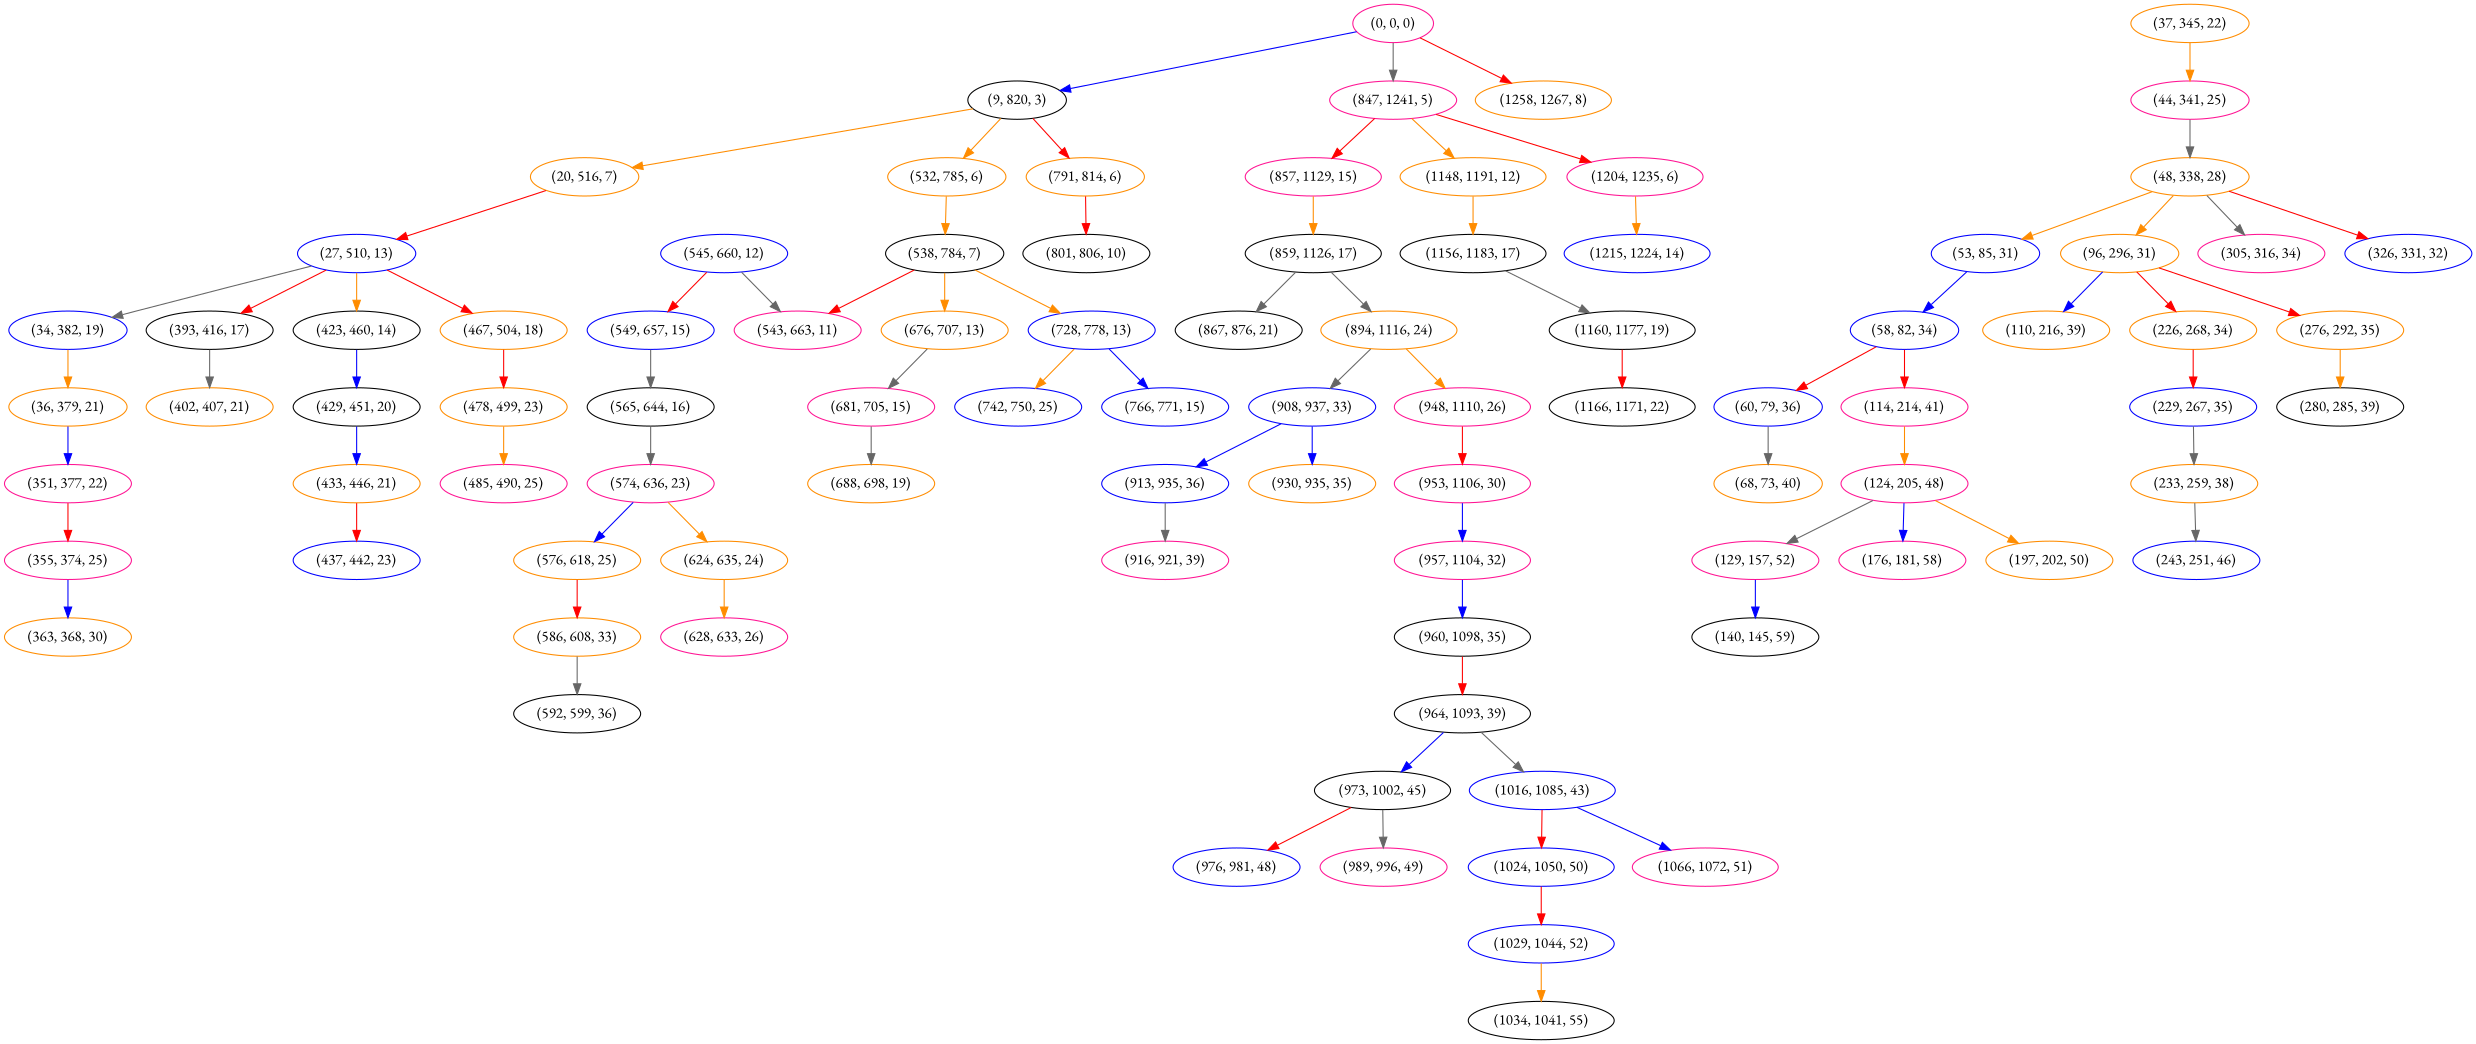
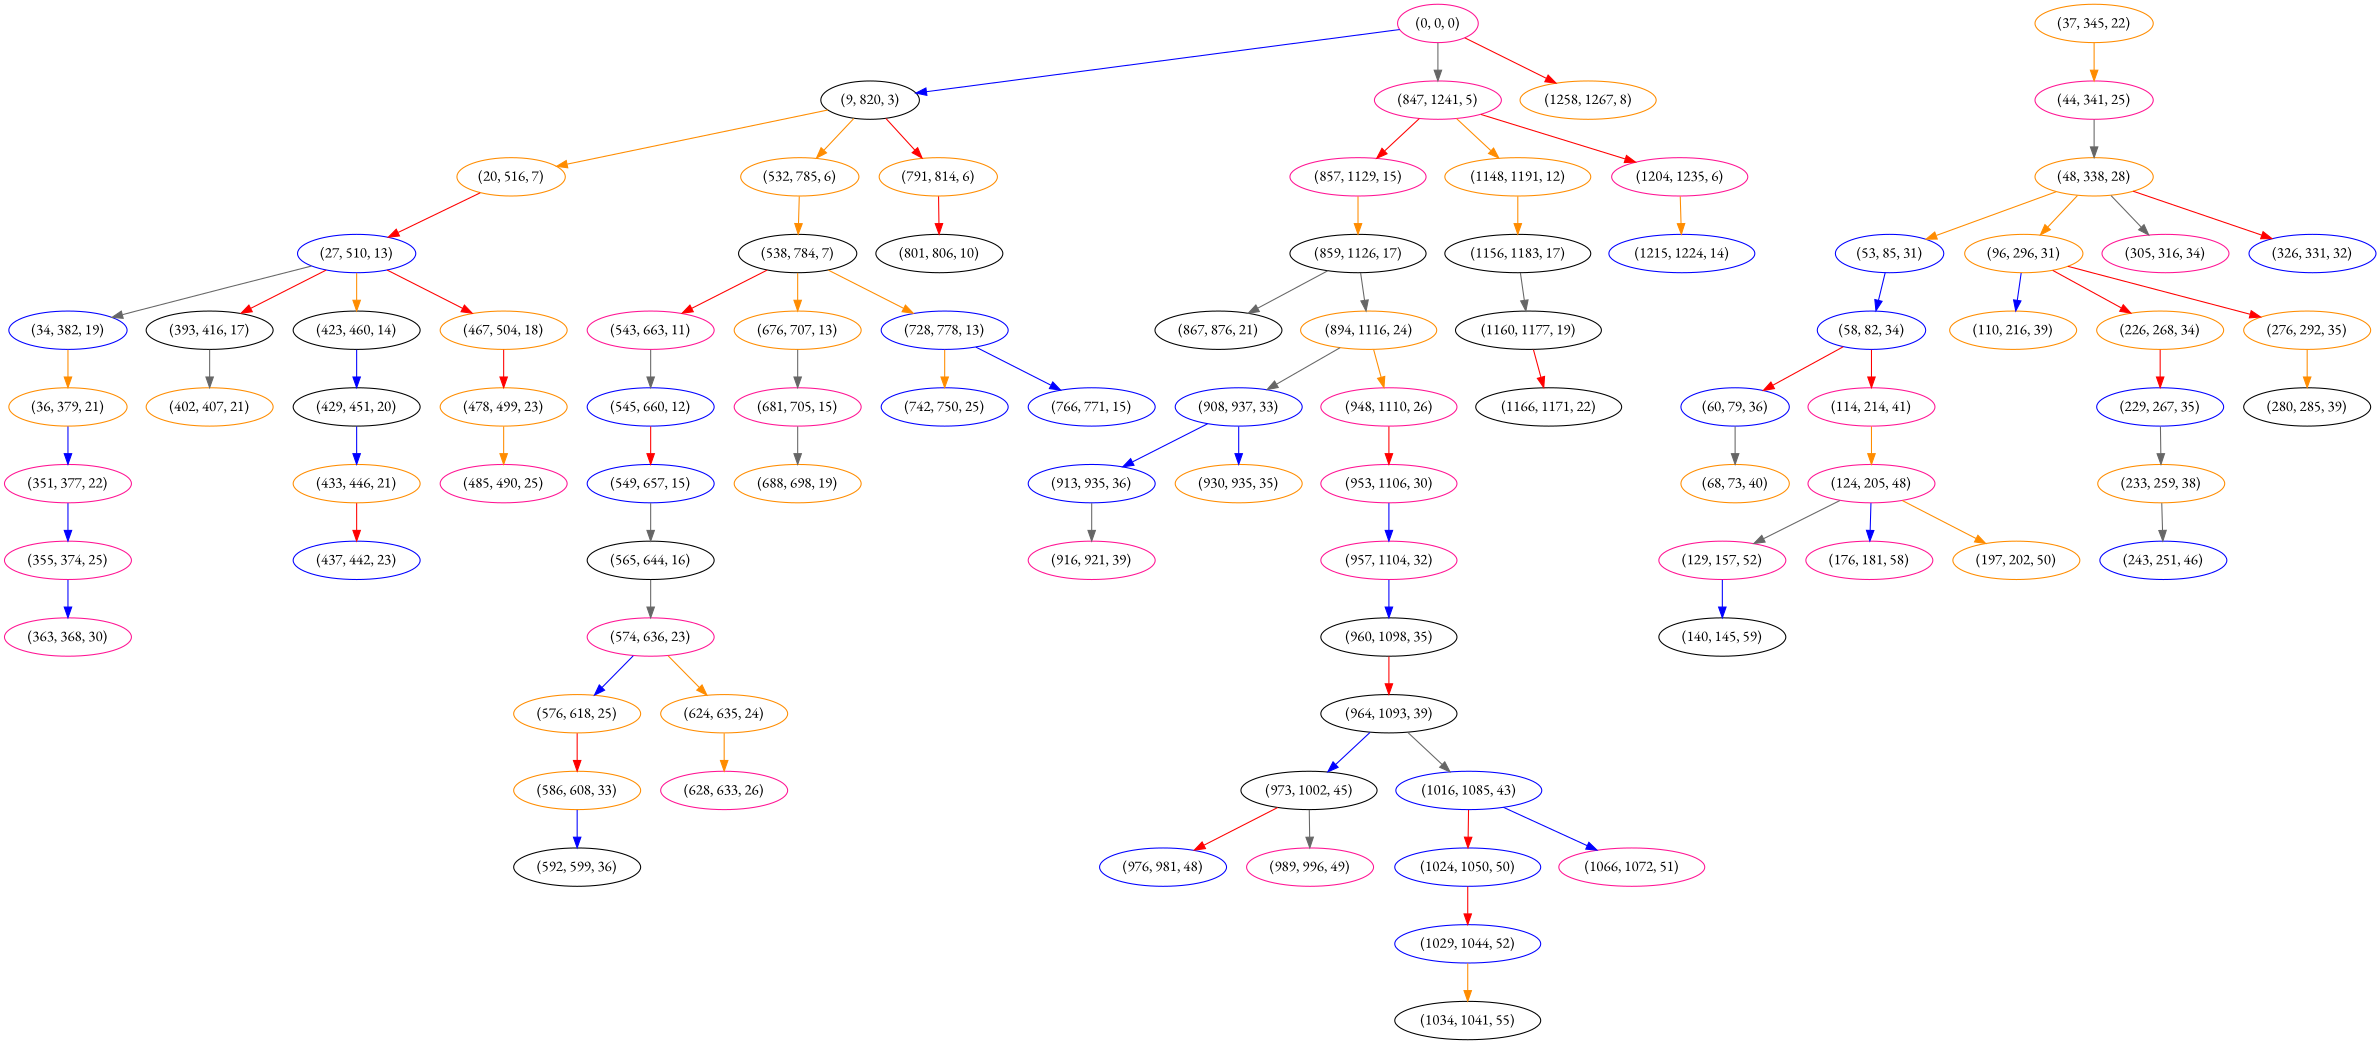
(757, 288) -> (651, 363)
(68, 517) -> (68, 517)
(68, 637) -> (68, 637)
(577, 670) -> (577, 824)
